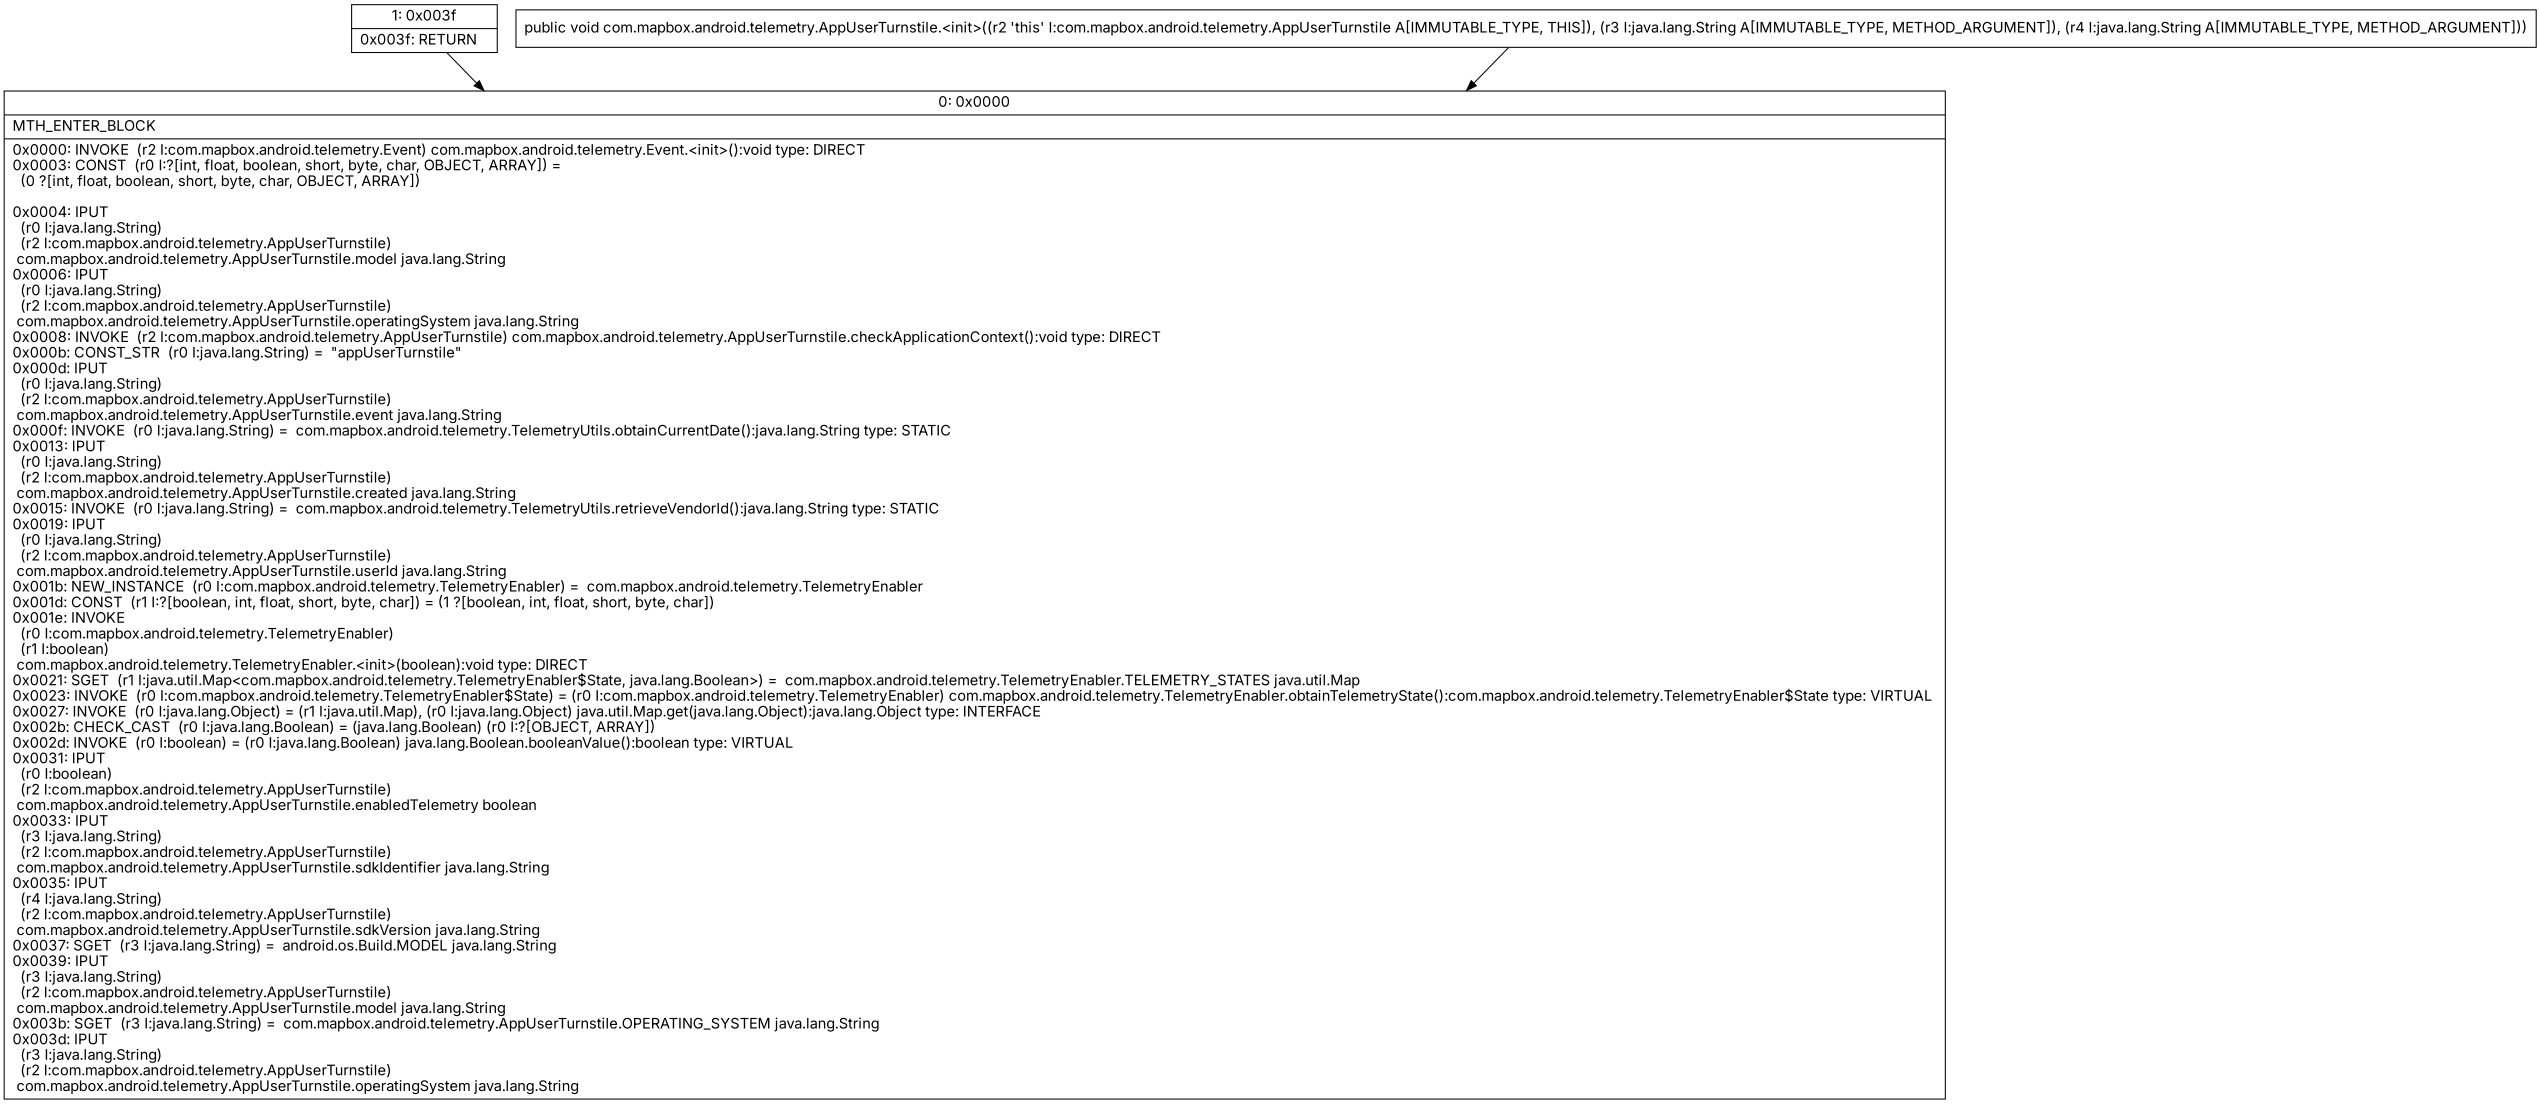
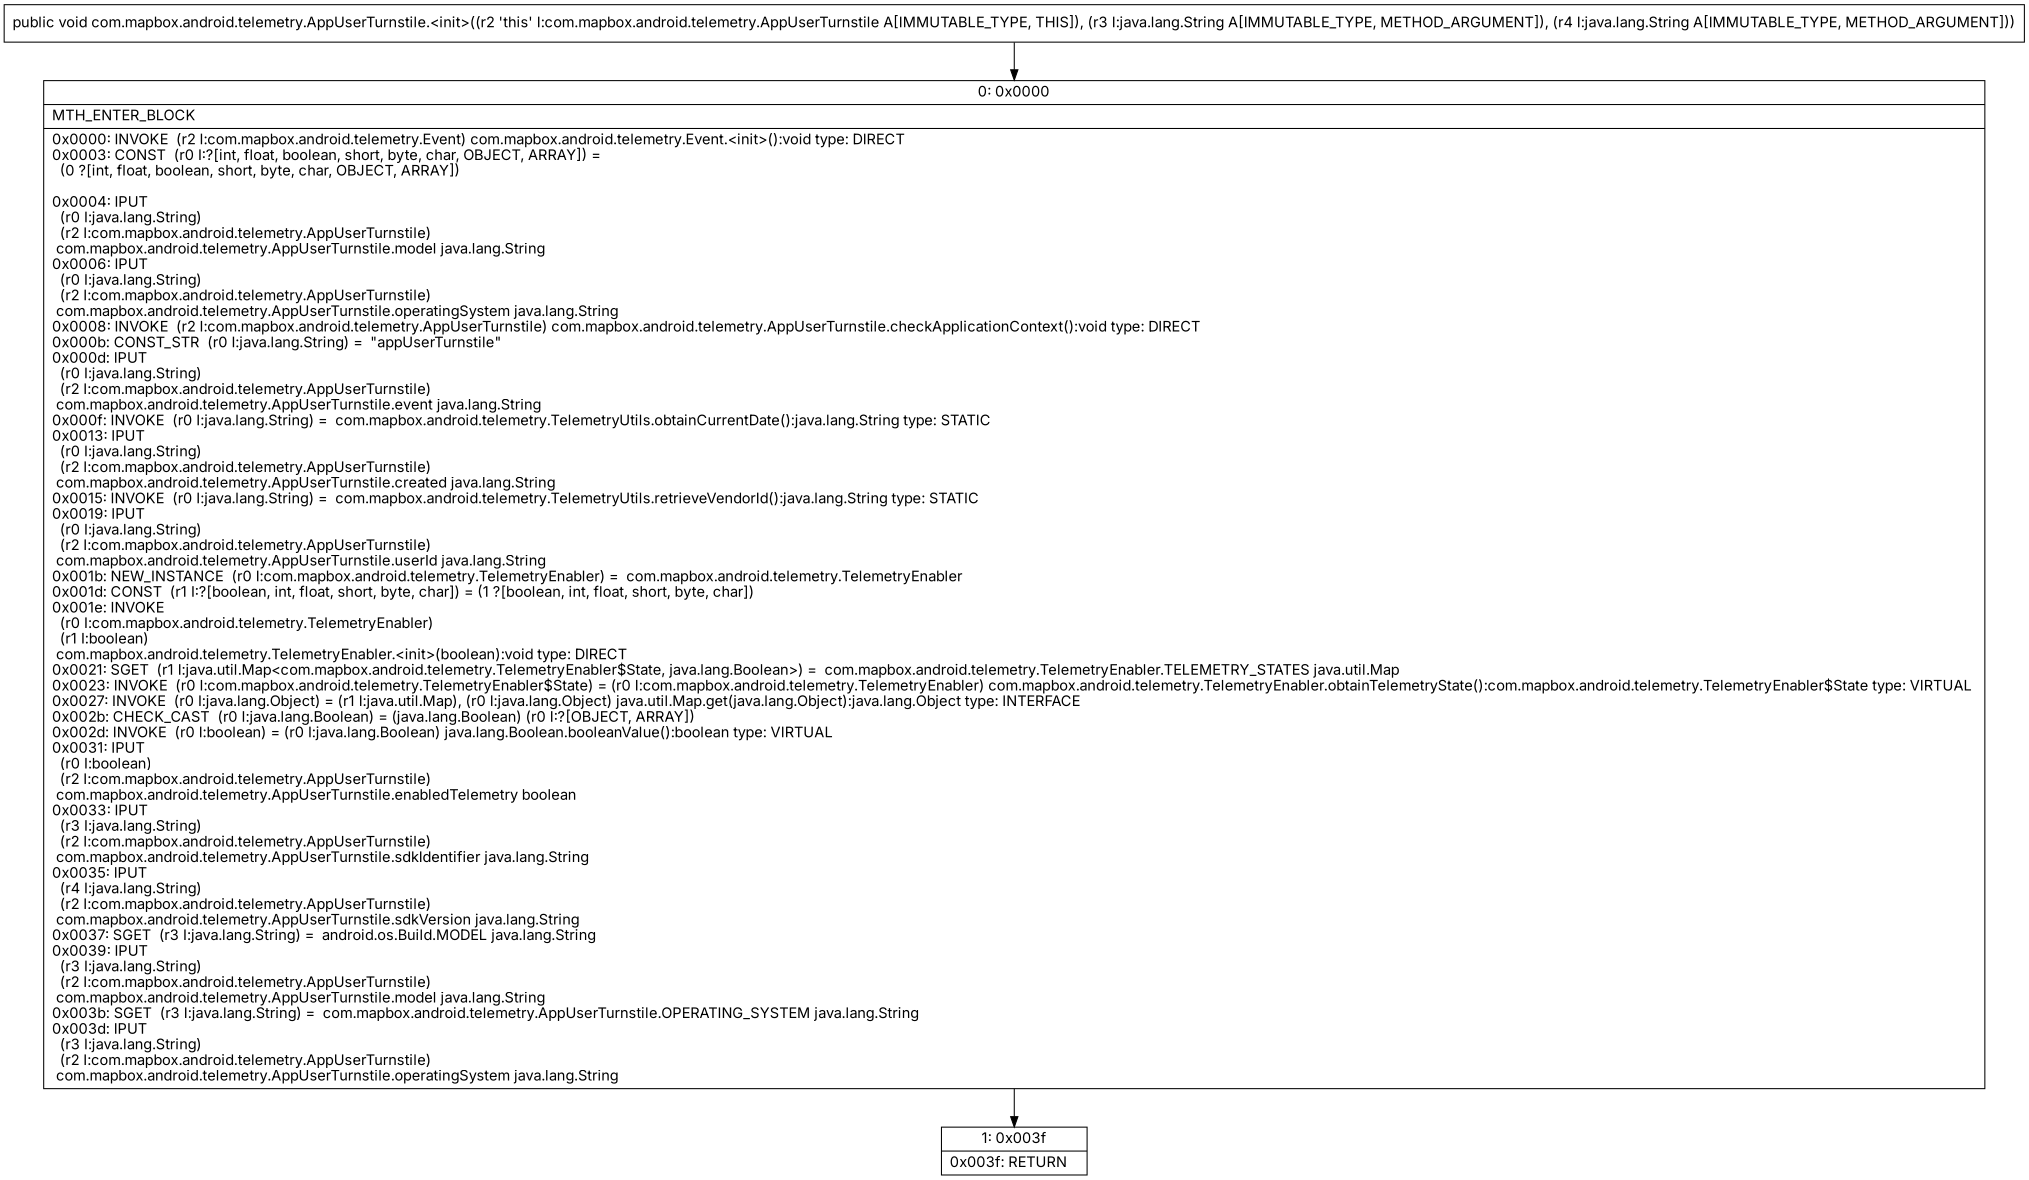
(462, 68) -> (1014, 1103)
